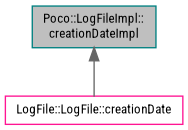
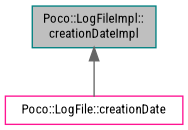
(94, 110) -> (94, 110)
